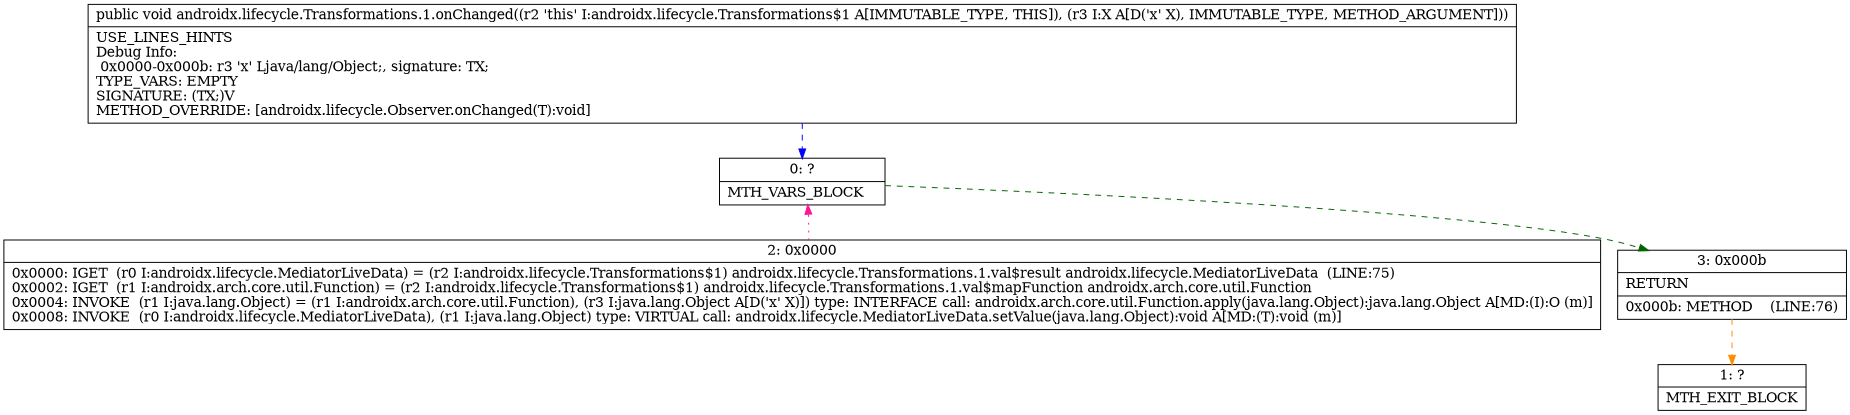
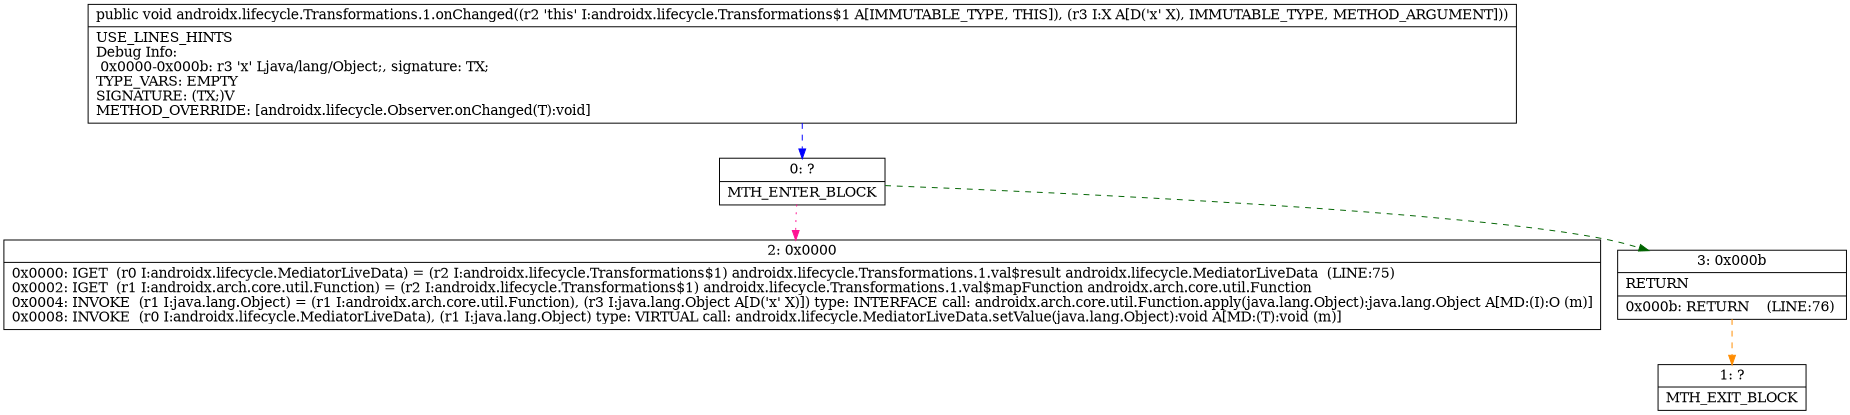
(795, 193) -> (802, 193)
(809, 227) -> (796, 217)
(1732, 307) -> (1730, 307)
